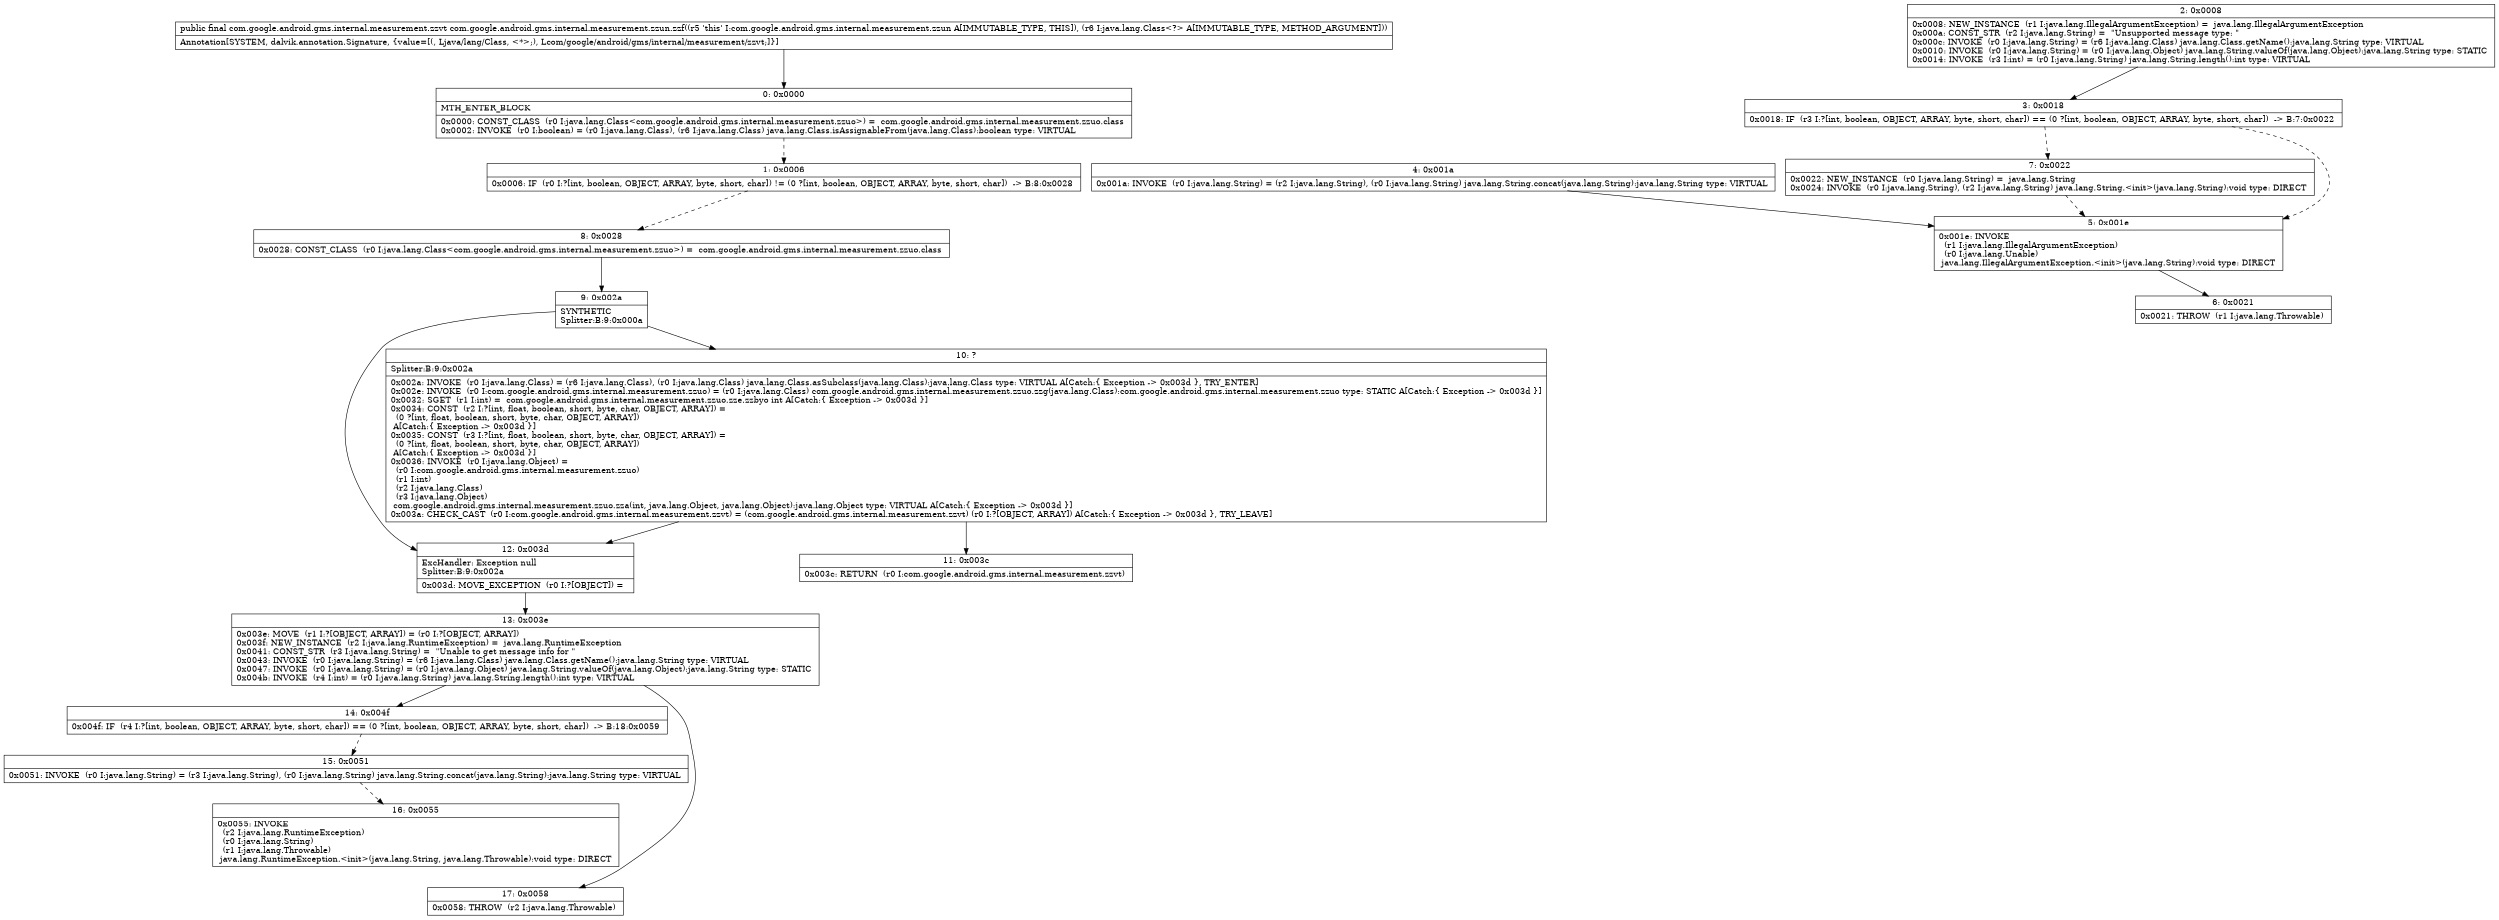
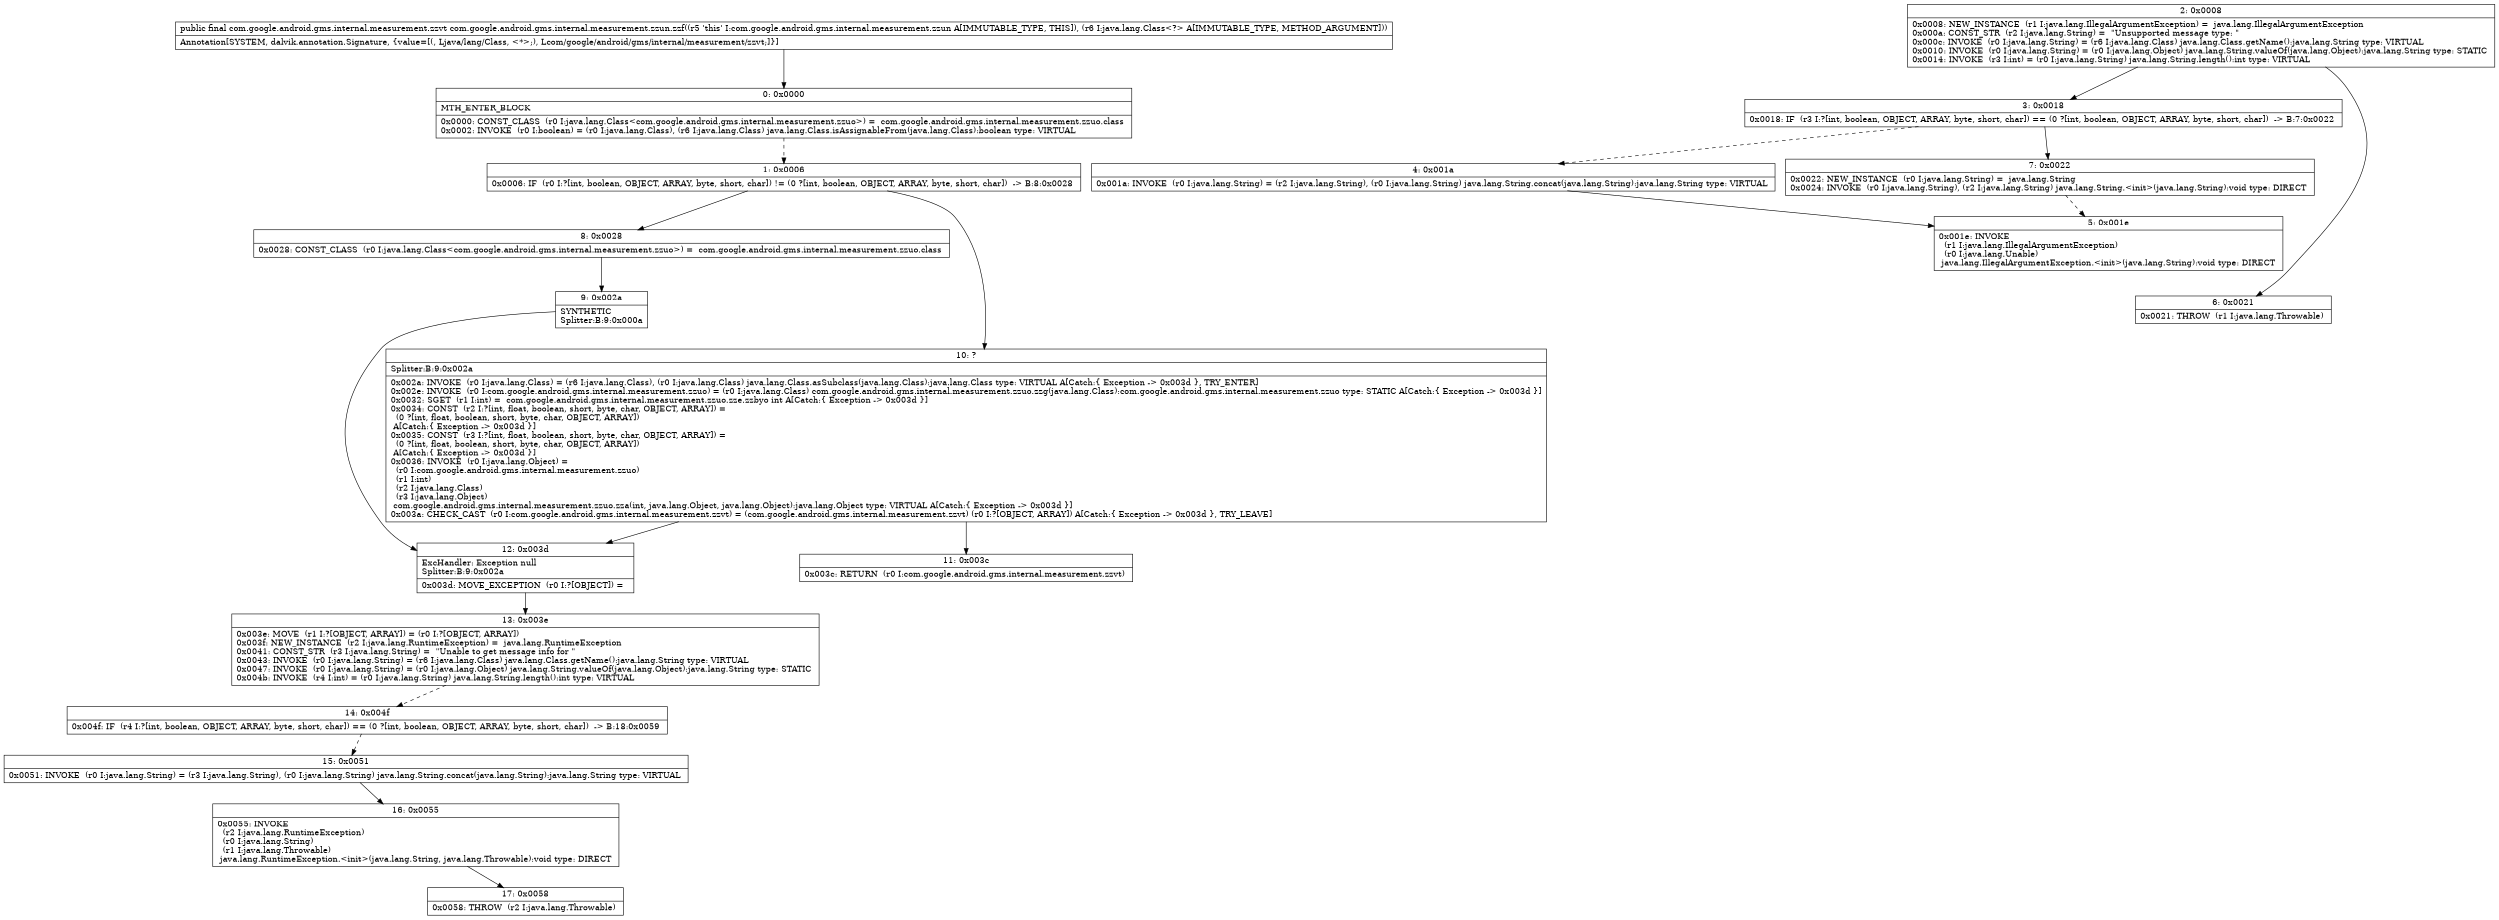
(2046, 140) -> (2046, 140)
(2315, 155) -> (1741, 145)
(696, 209) -> (696, 209)
(2181, 282) -> (2353, 190)
(679, 337) -> (971, 242)
(424, 695) -> (424, 695)
(369, 791) -> (369, 791)
(690, 802) -> (483, 876)
